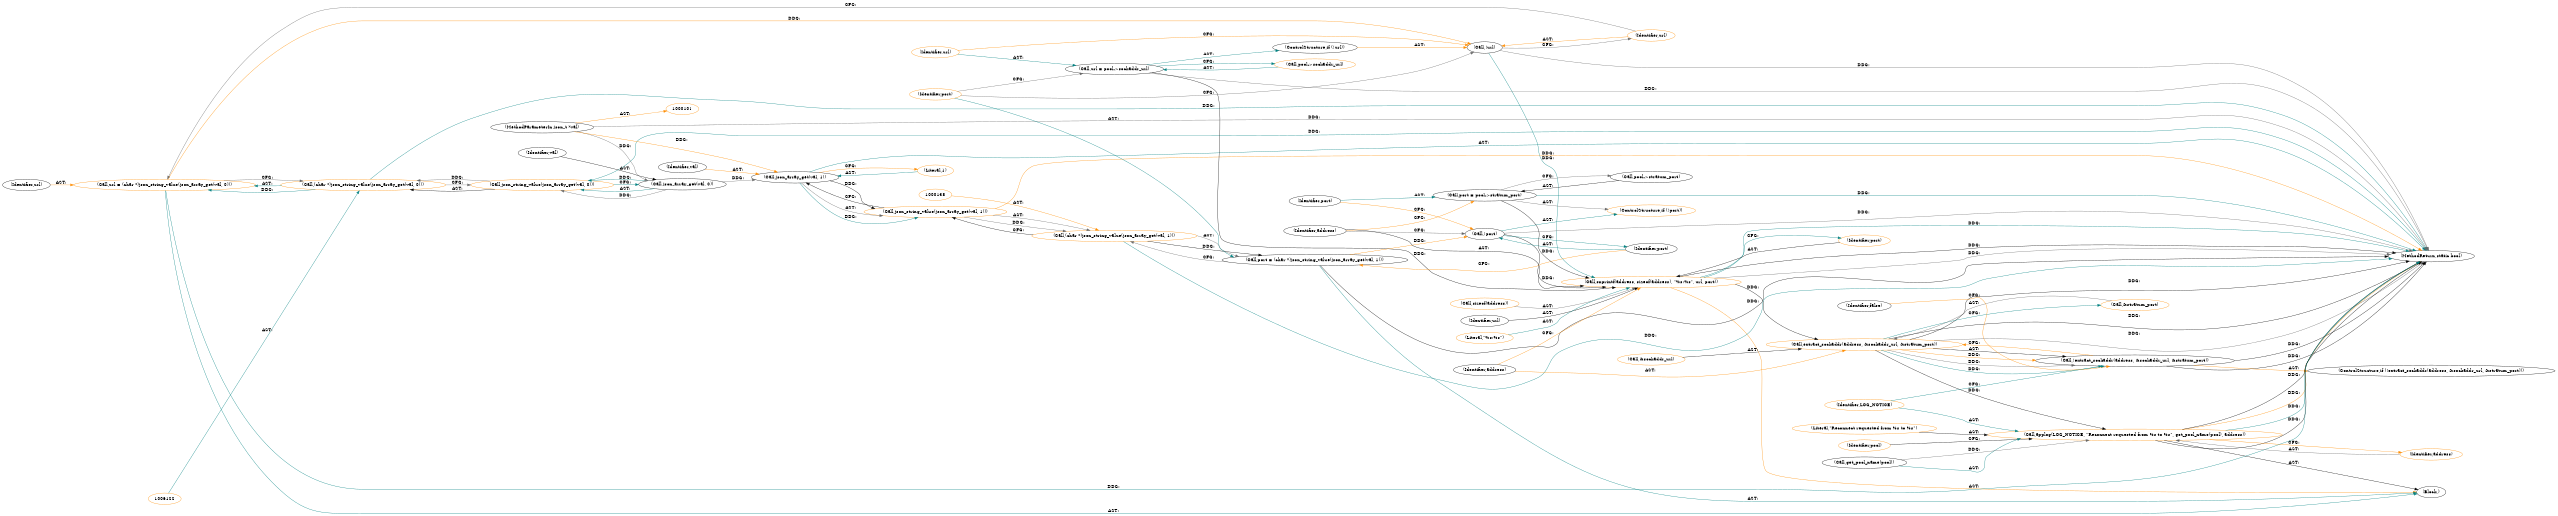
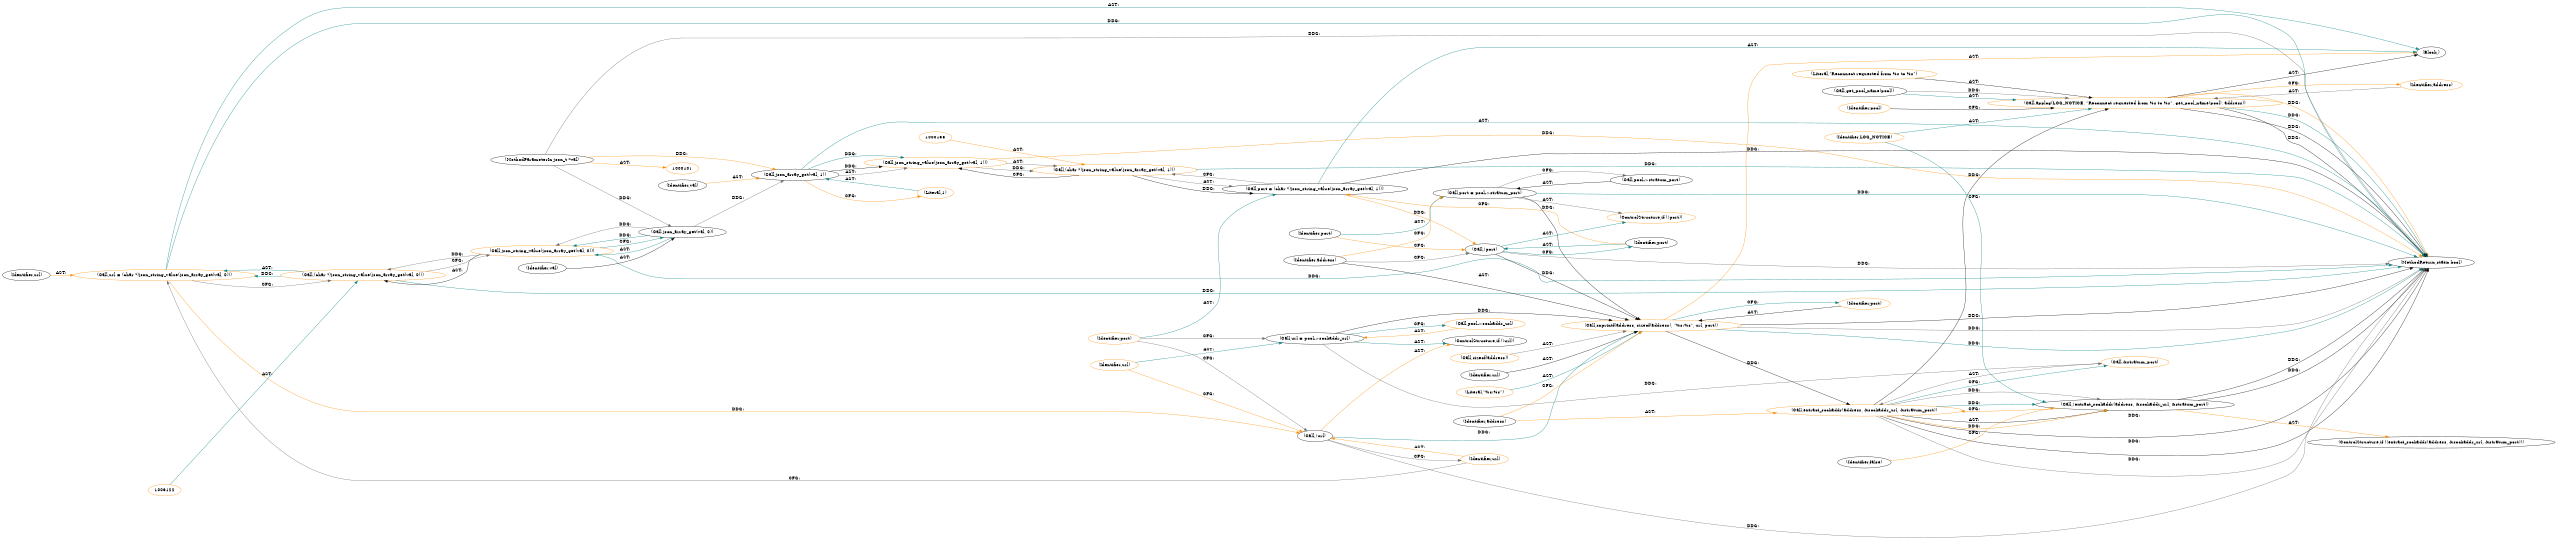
(1410, 48) -> (1376, 383)
(1222, 70) -> (1413, 335)
(1824, 91) -> (1703, 389)
(846, 199) -> none
(1651, 359) -> none
